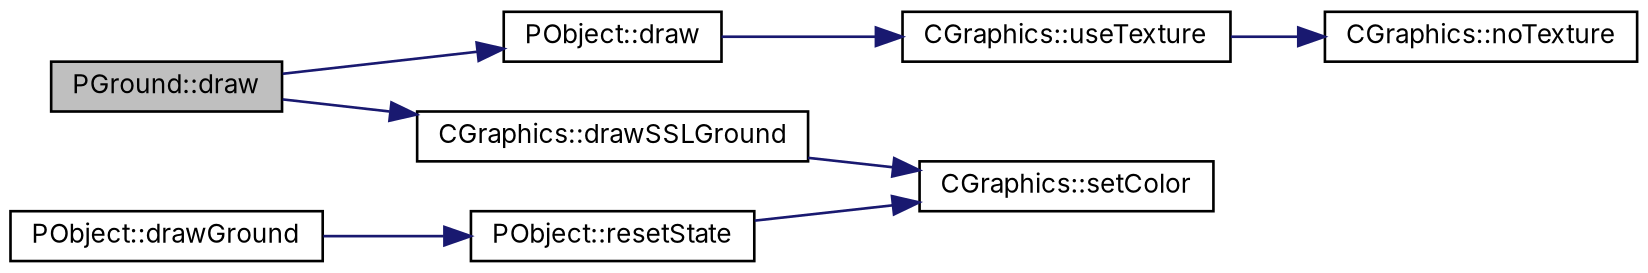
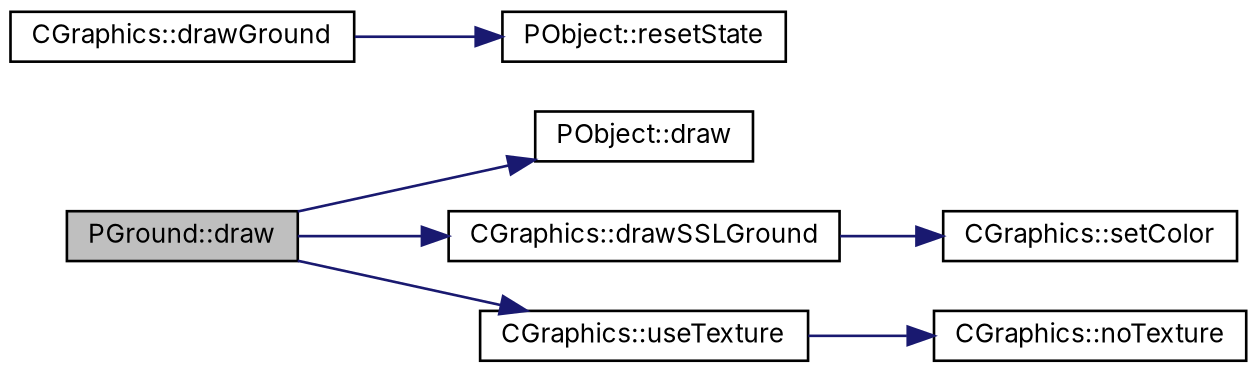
(799, 37) -> (399, 283)
(824, 213) -> none
(167, 236) -> (182, 37)
